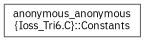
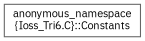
(72, 21) -> (72, 21)
